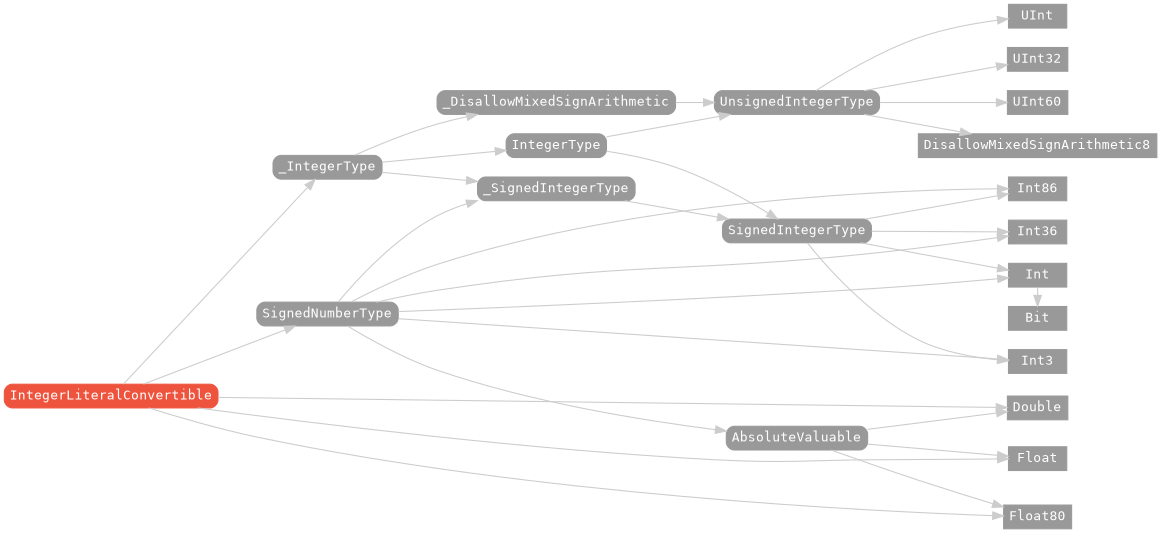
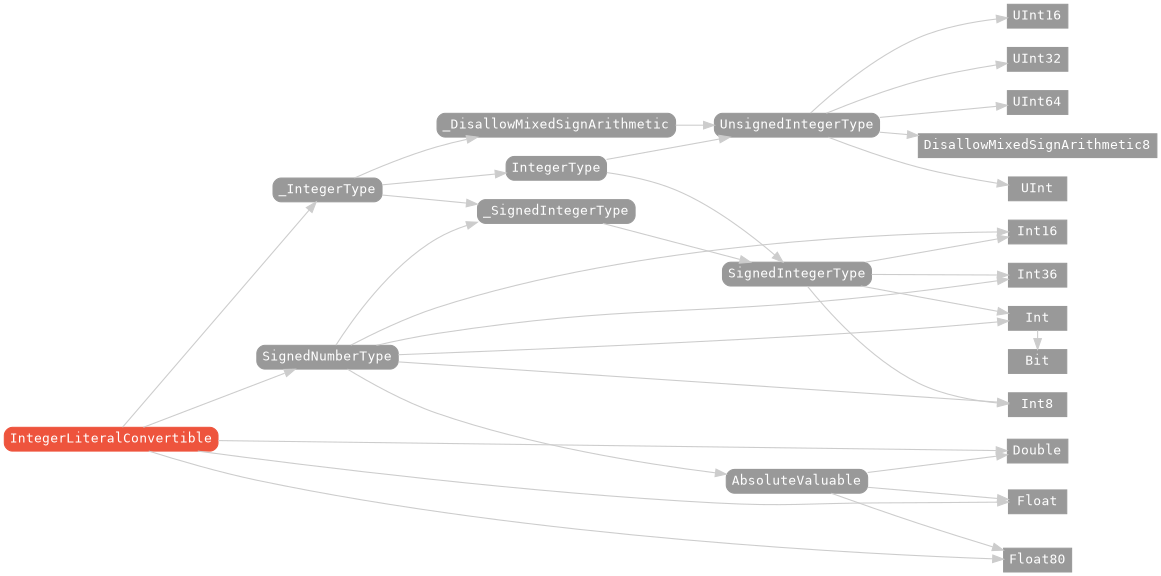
none -> (1038, 16)
(1038, 103) -> (1038, 103)
(1038, 189) -> (1038, 232)
(1038, 362) -> (1038, 405)
